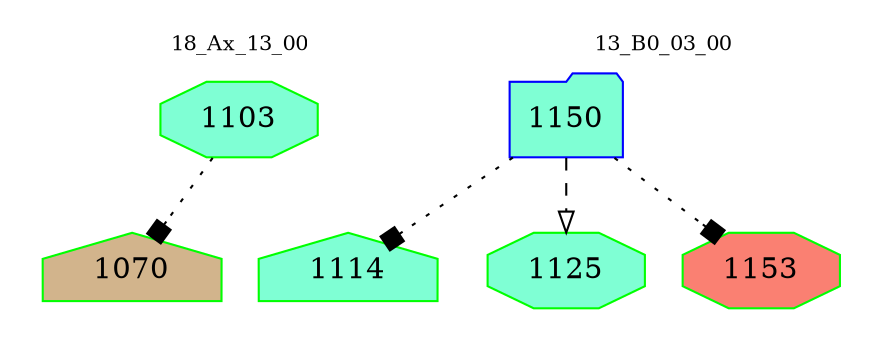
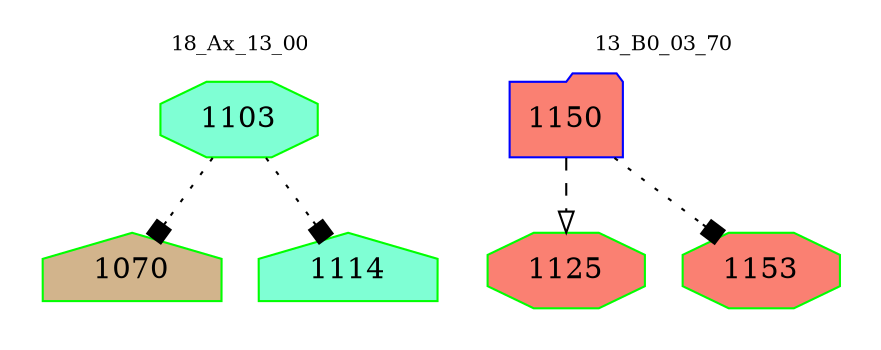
(664, 45) -> (664, 45)
(566, 120) -> (566, 120)
(441, 206) -> (290, 190)
(566, 271) -> (566, 271)
